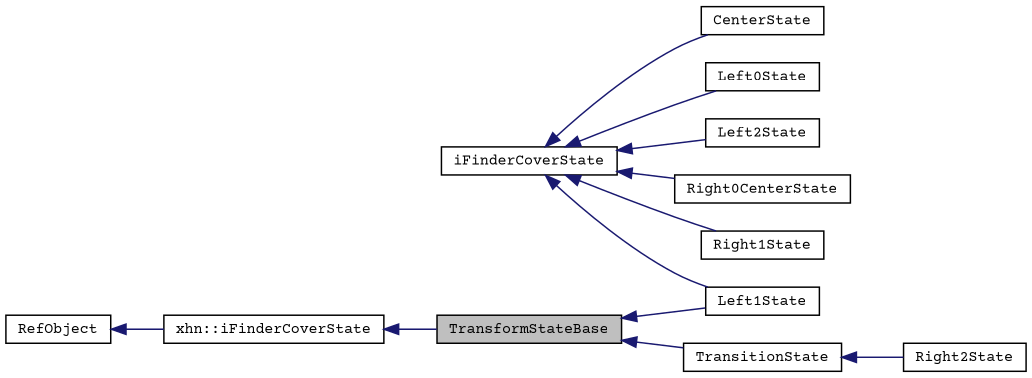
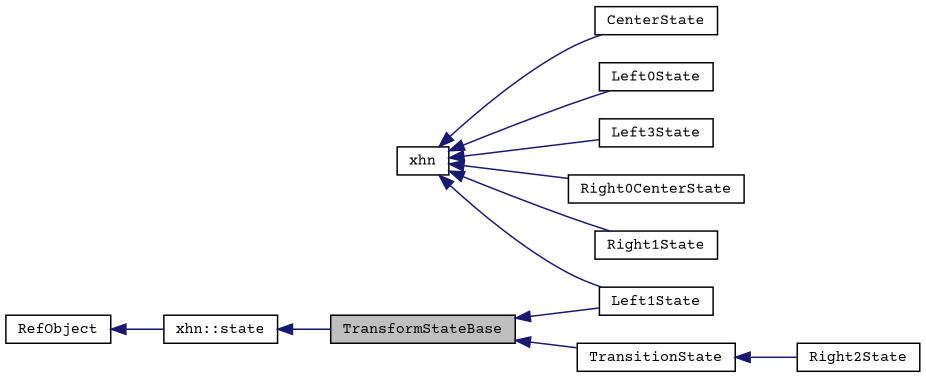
(763, 133) -> (656, 133)
(529, 161) -> (423, 161)
(274, 329) -> (221, 329)
